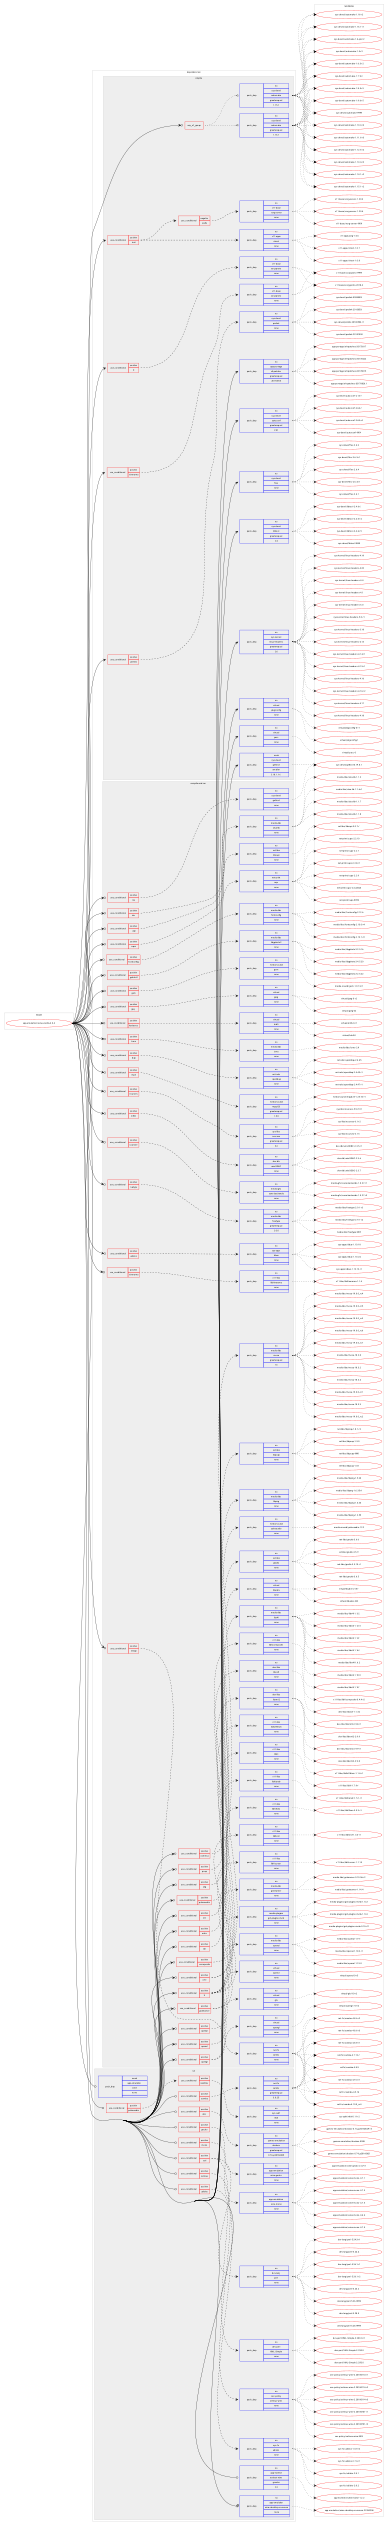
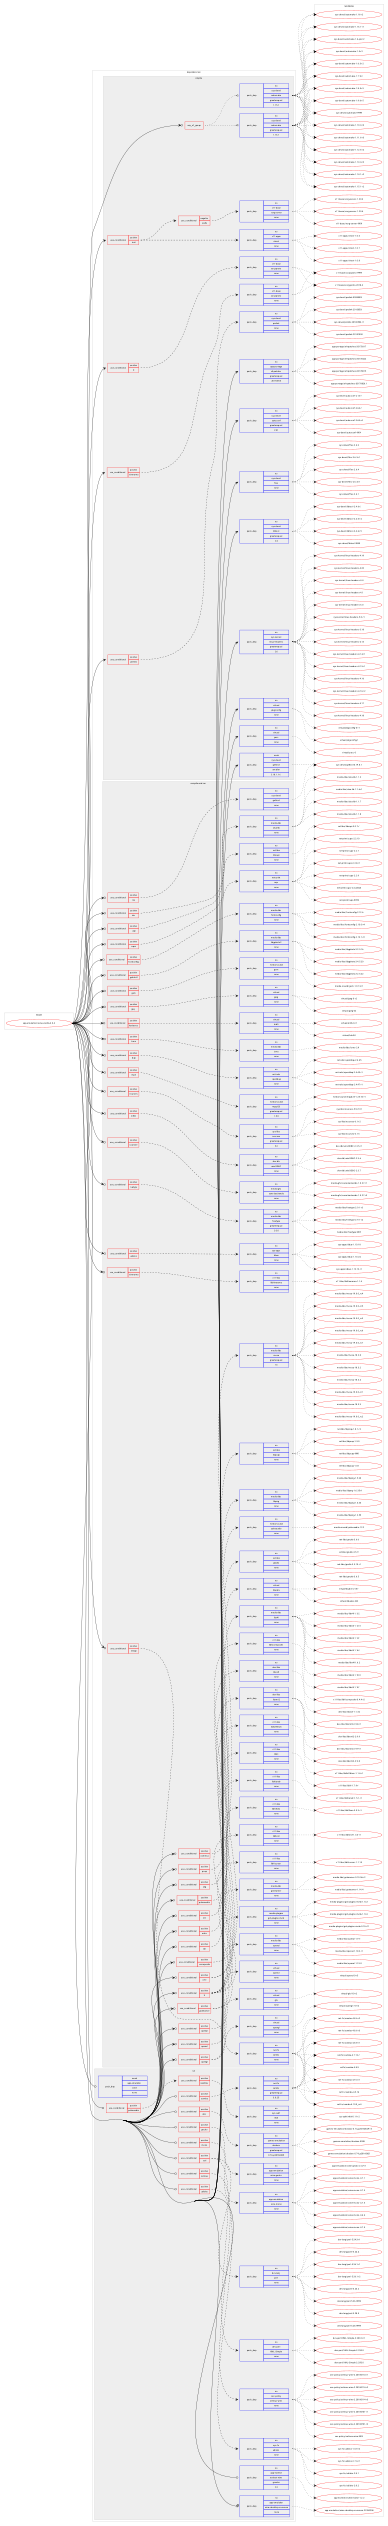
(349, 236) -> (349, 236)
